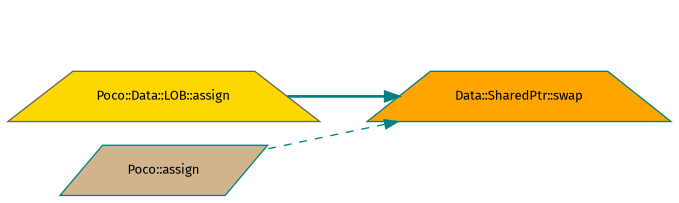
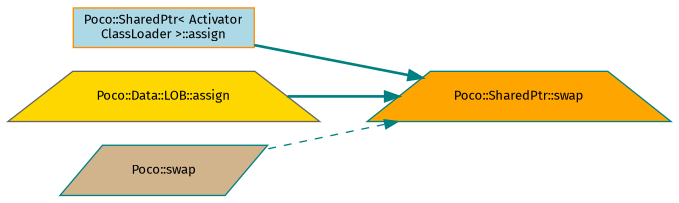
none -> (164, 28)
(519, 96) -> (519, 96)
(164, 170) -> (164, 170)
